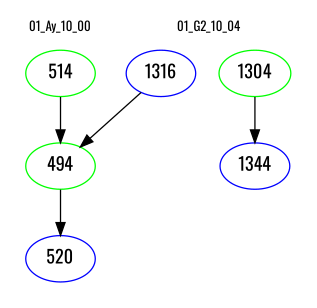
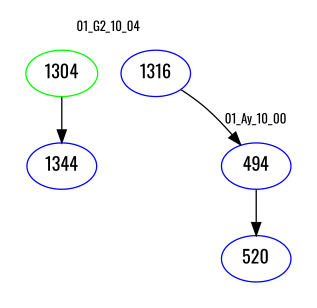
(61, 73) -> none
(61, 166) -> (256, 166)
